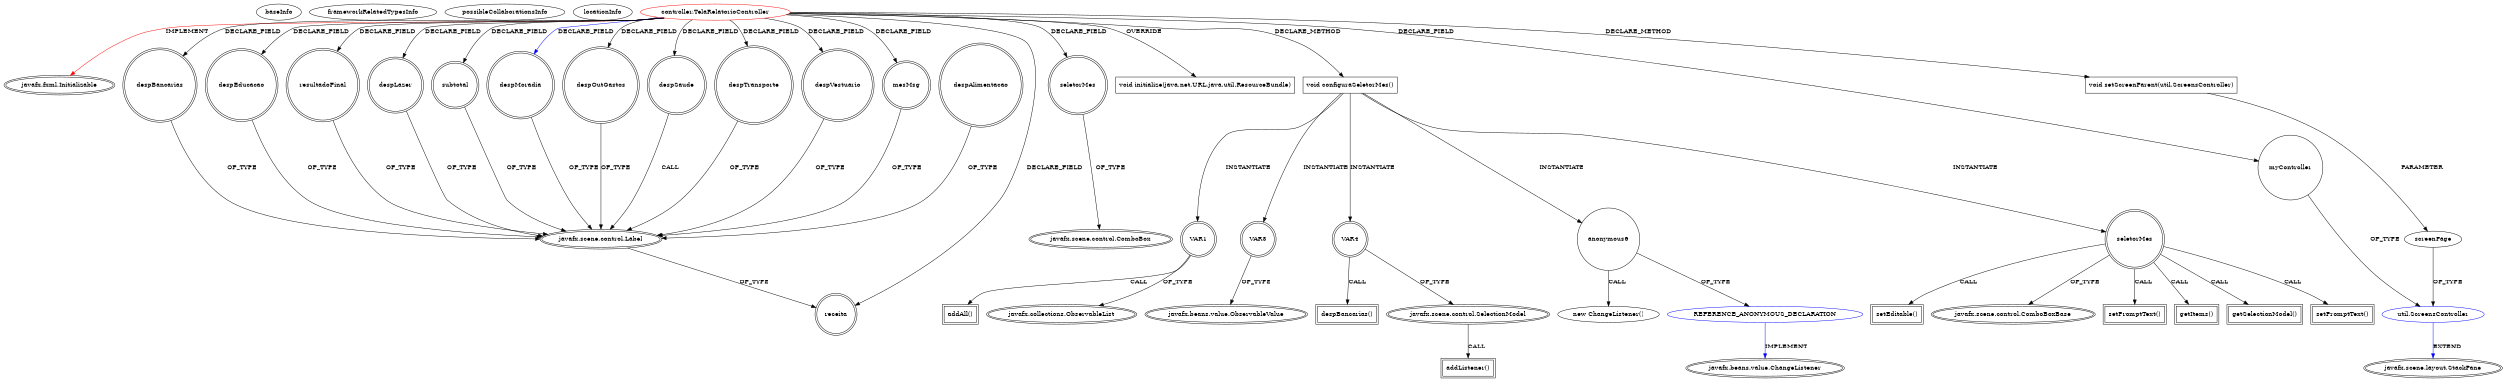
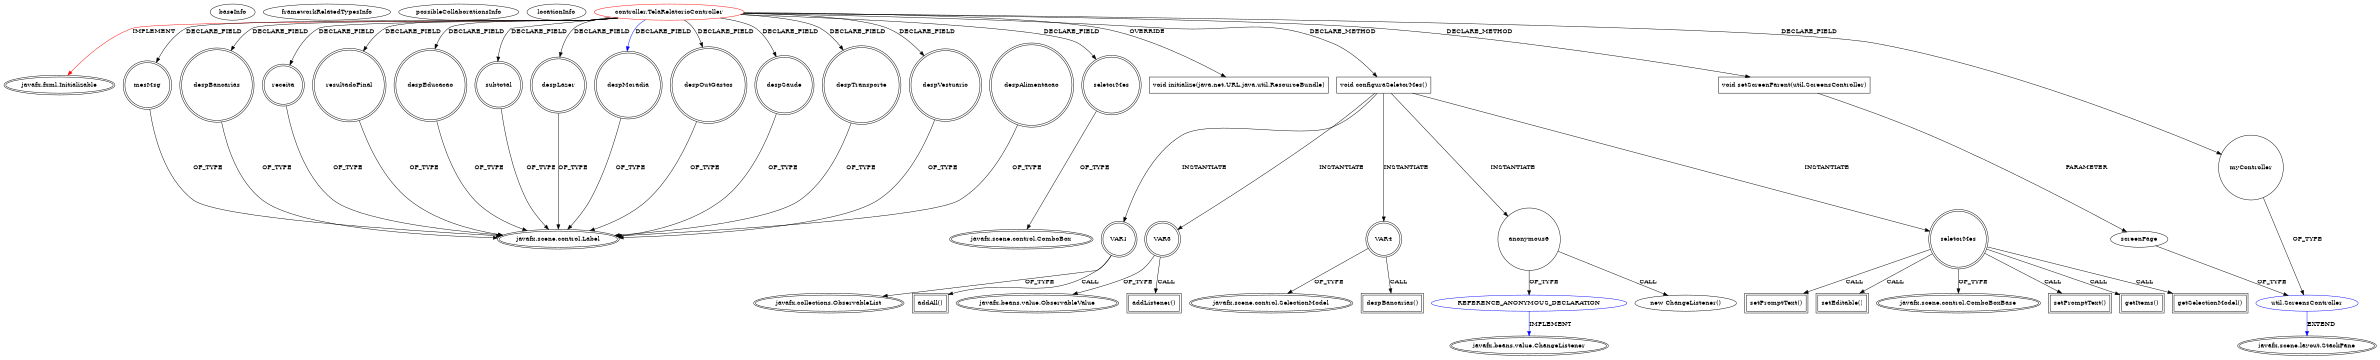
(670, 168) -> (783, 168)
(720, 277) -> (361, 213)
(1468, 339) -> (1158, 273)
